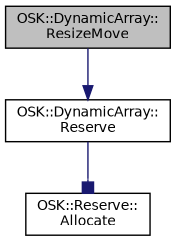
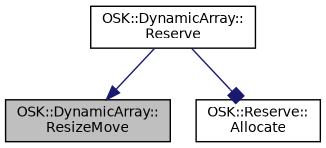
(88, 67) -> (135, 69)
